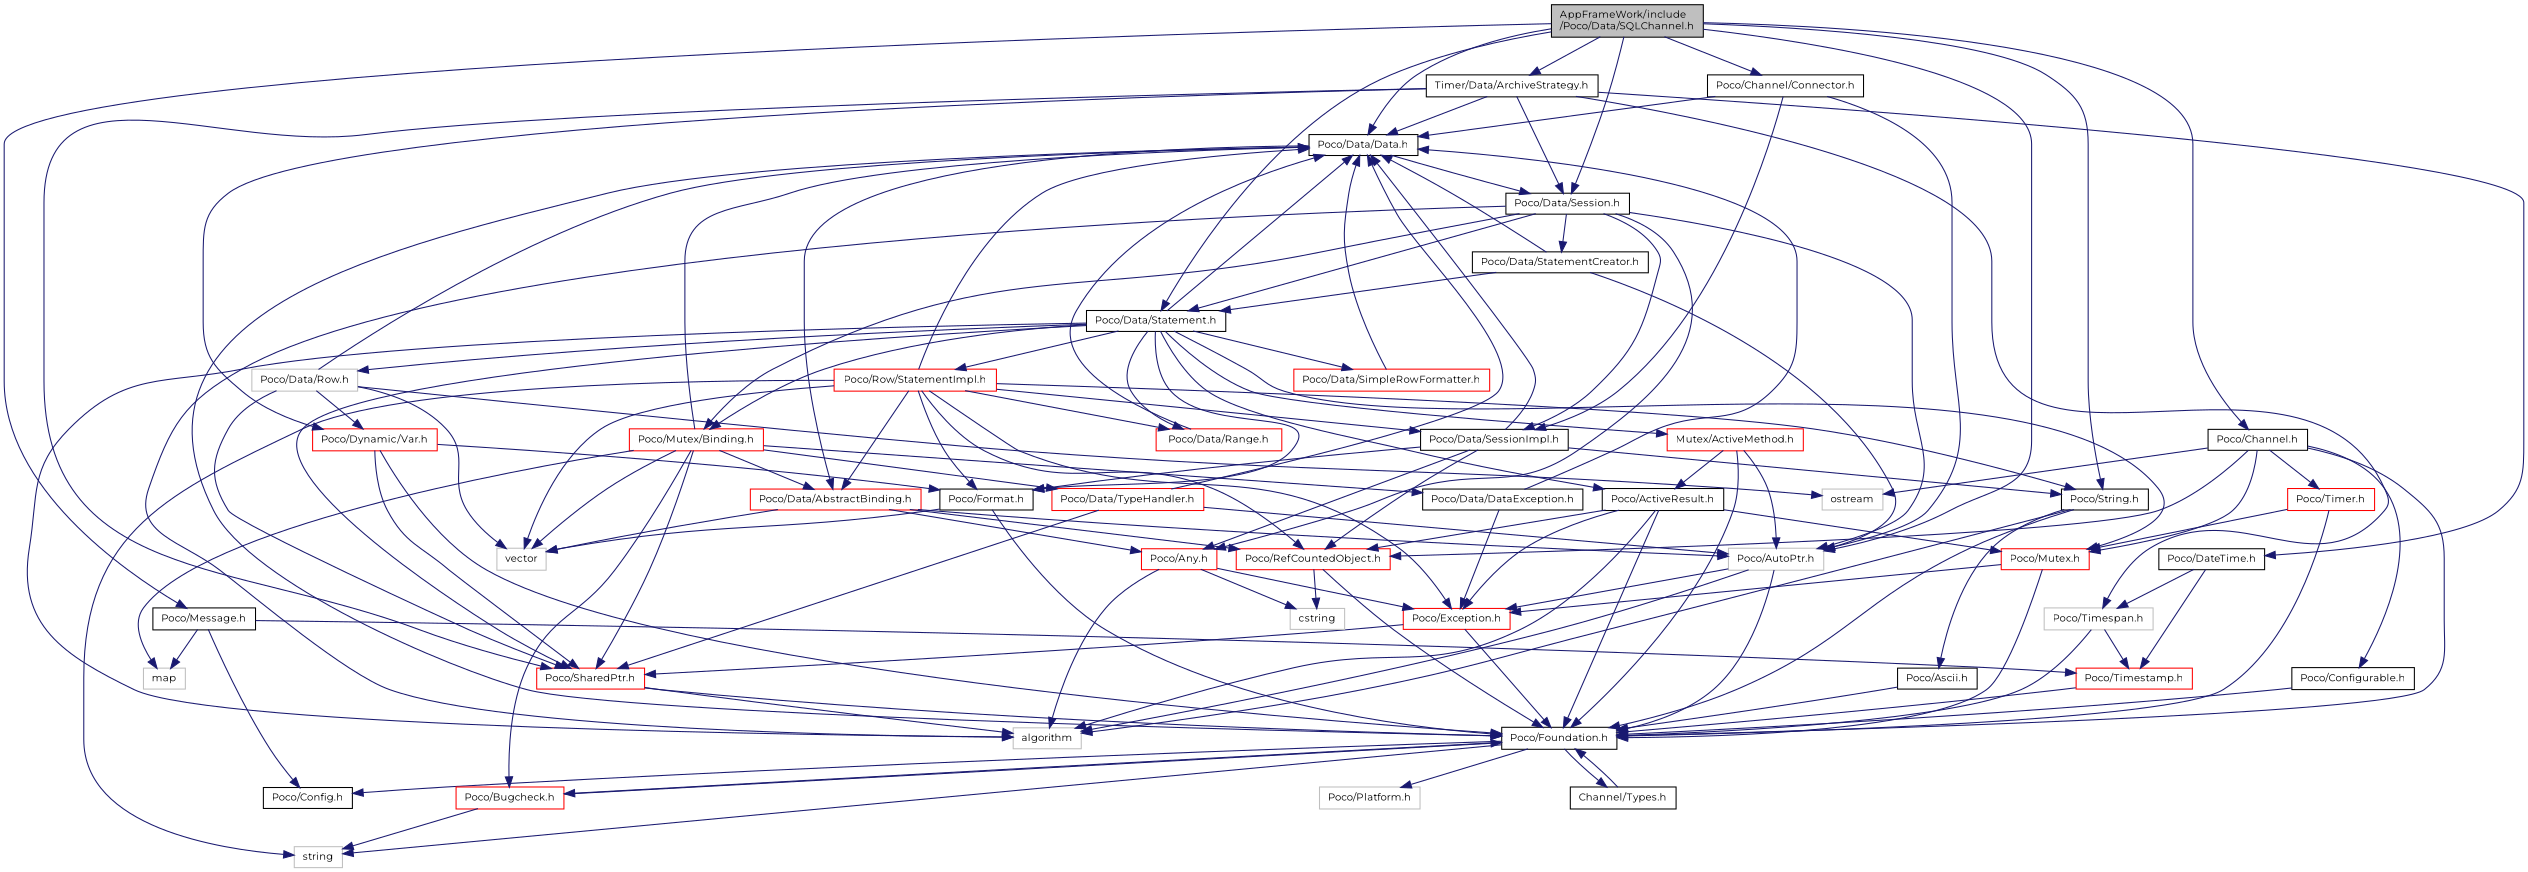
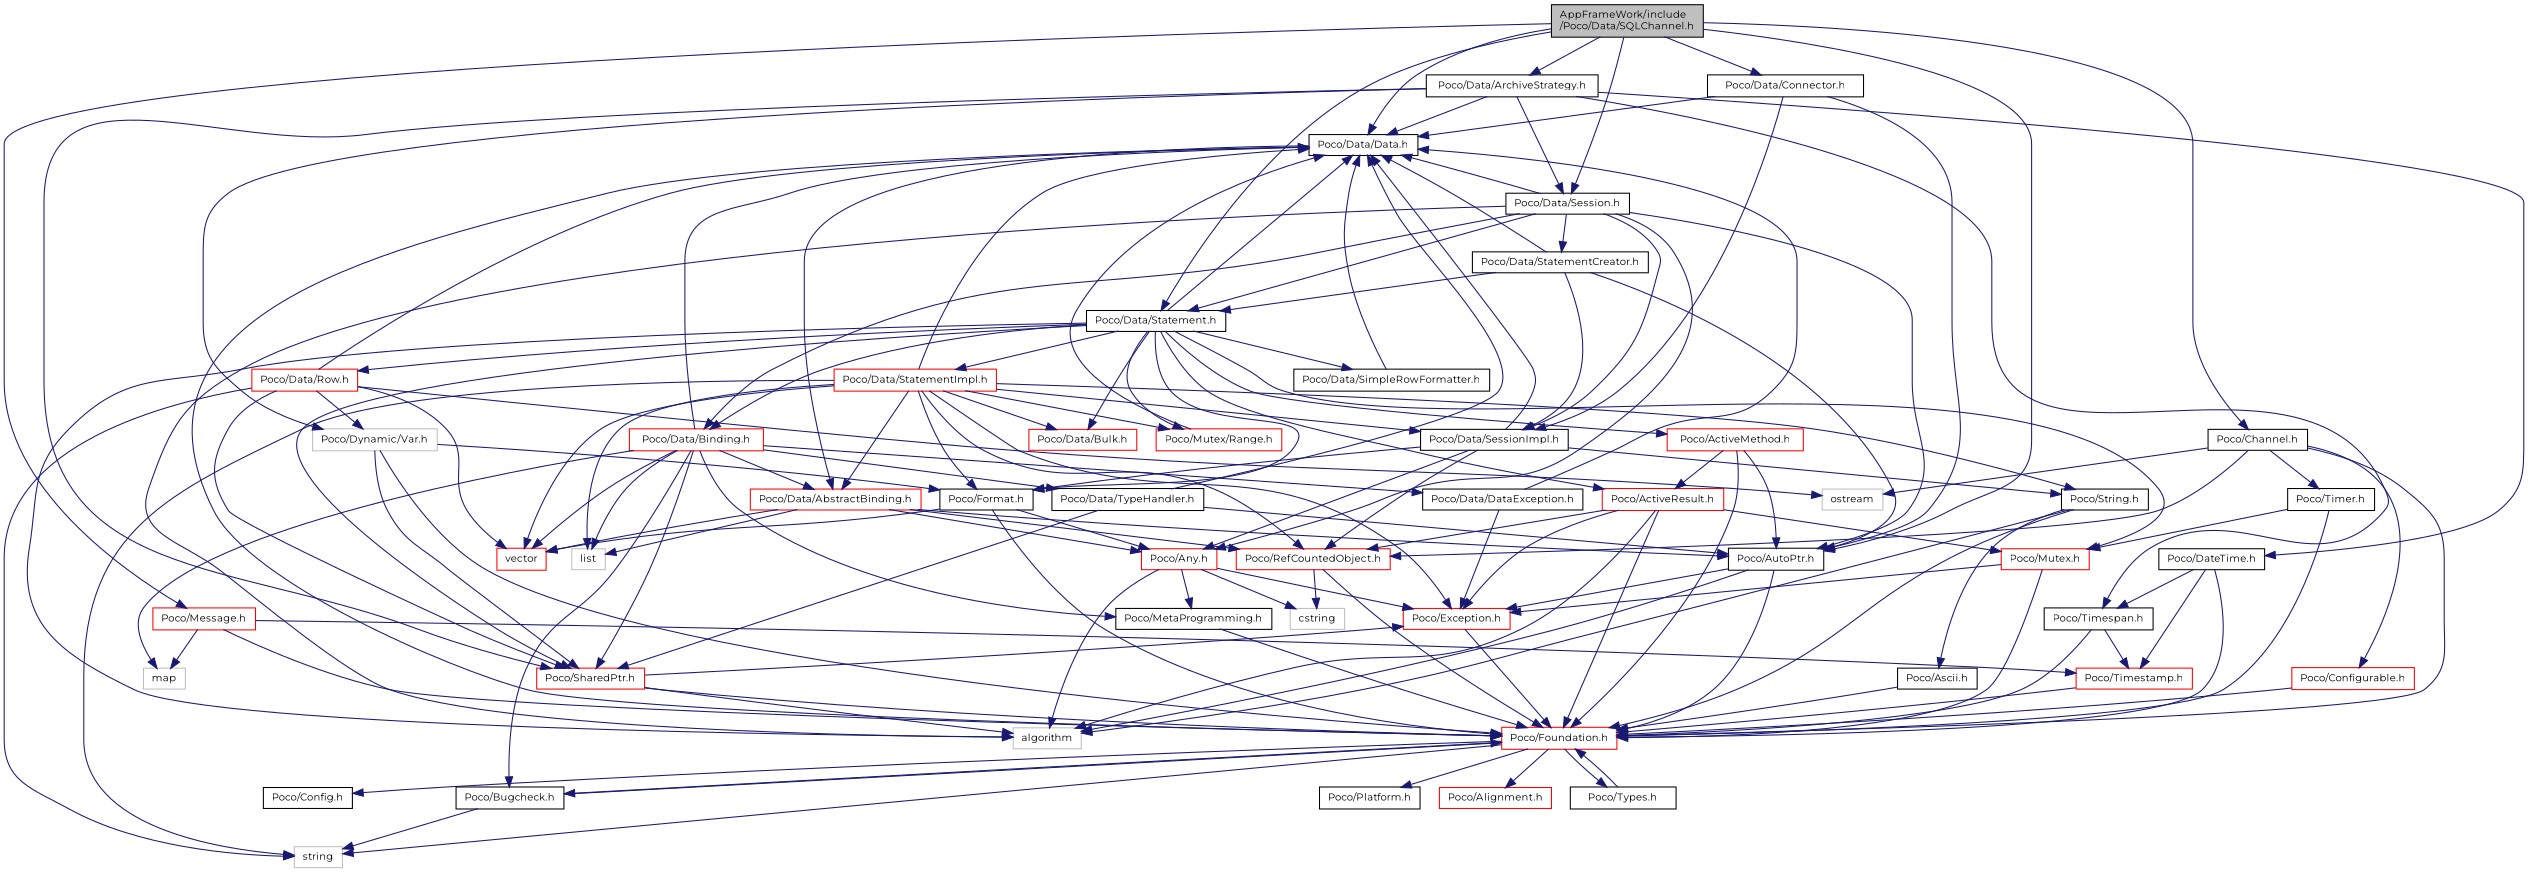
(1512, 86) -> (1512, 86)
(1786, 86) -> (1786, 86)
(2074, 98) -> none
(1455, 173) -> (1476, 175)
none -> (1582, 358)
(305, 380) -> (305, 380)
(915, 380) -> (915, 380)
(1392, 380) -> (1392, 380)
(375, 440) -> (375, 440)
(696, 440) -> (696, 440)
none -> (1083, 440)
(1219, 440) -> (1219, 440)
(1735, 440) -> (1735, 440)
(1128, 500) -> (1128, 500)
(1663, 500) -> (1663, 500)
(2331, 500) -> (2331, 500)
(2228, 514) -> none
none -> (1078, 528)
(522, 559) -> (522, 559)
none -> (589, 559)
(1776, 559) -> (1776, 559)
(204, 619) -> (204, 619)
none -> (1194, 619)
(2099, 619) -> (2099, 619)
none -> (4, 648)
(1030, 652) -> (1019, 654)
(2353, 679) -> (2353, 679)
(242, 700) -> (596, 706)
none -> (1980, 726)
(1559, 738) -> (1559, 738)
(510, 798) -> (510, 798)
(1370, 798) -> (1370, 798)
none -> (1495, 798)
(1623, 798) -> (1623, 798)
